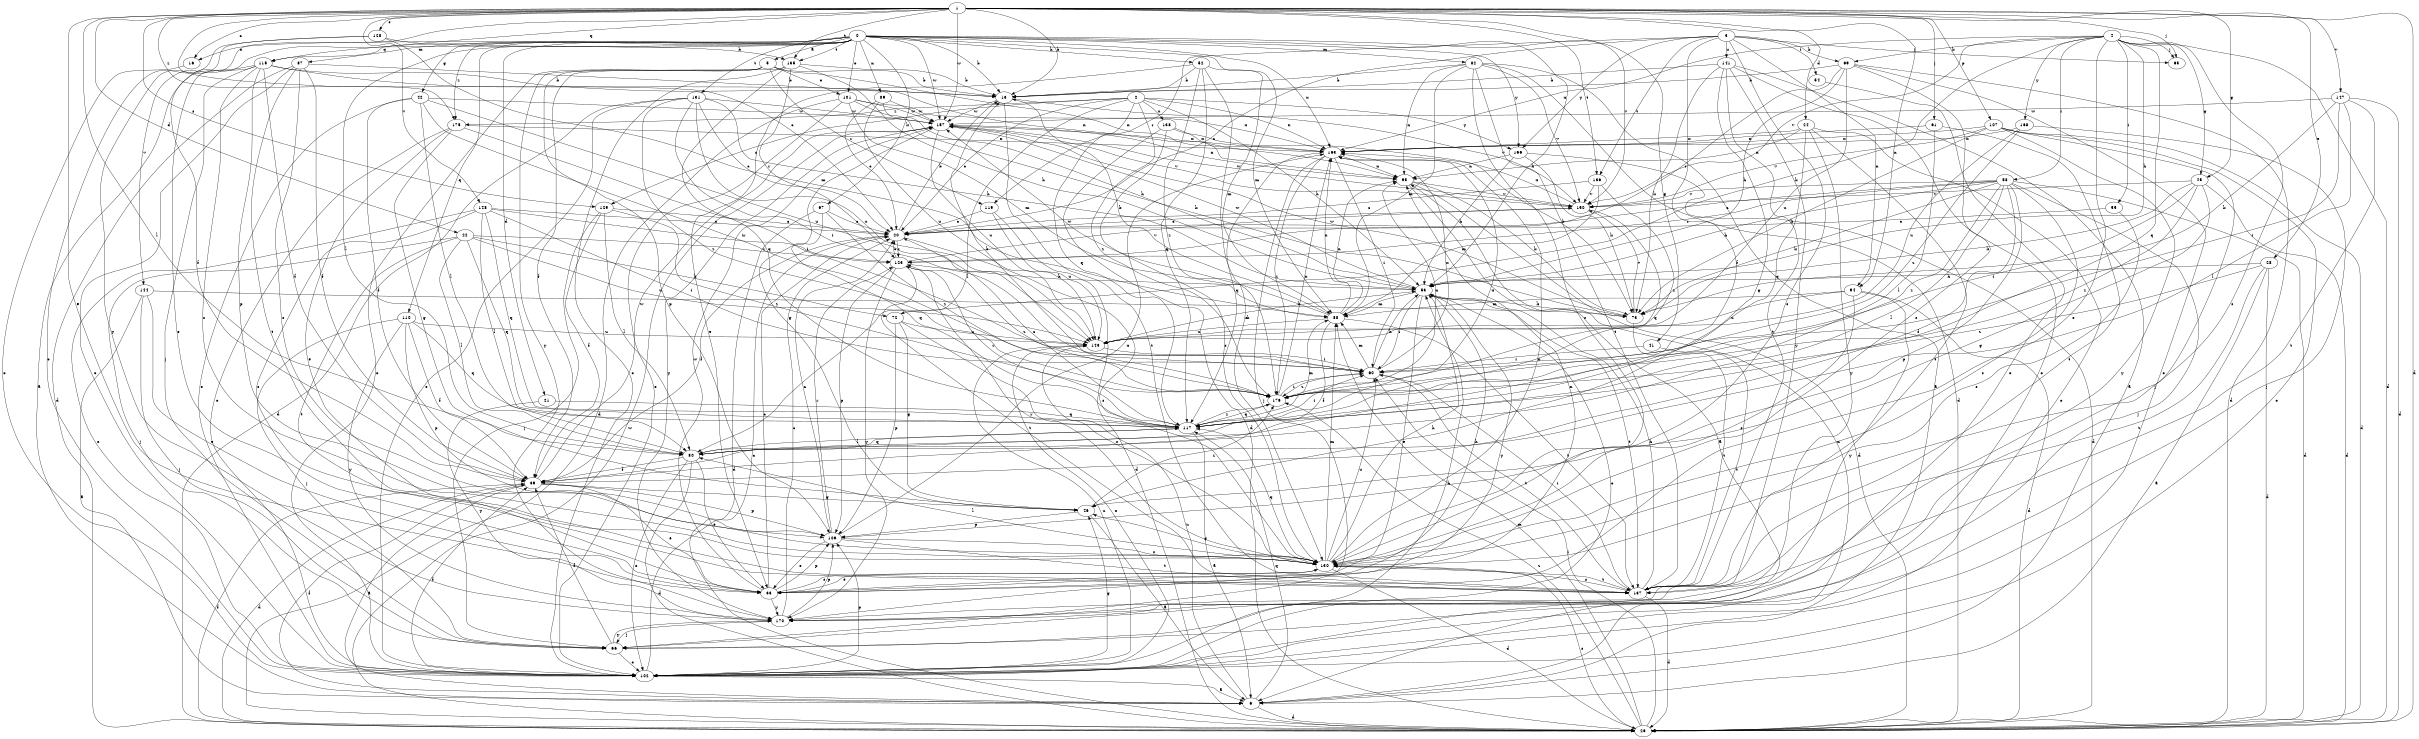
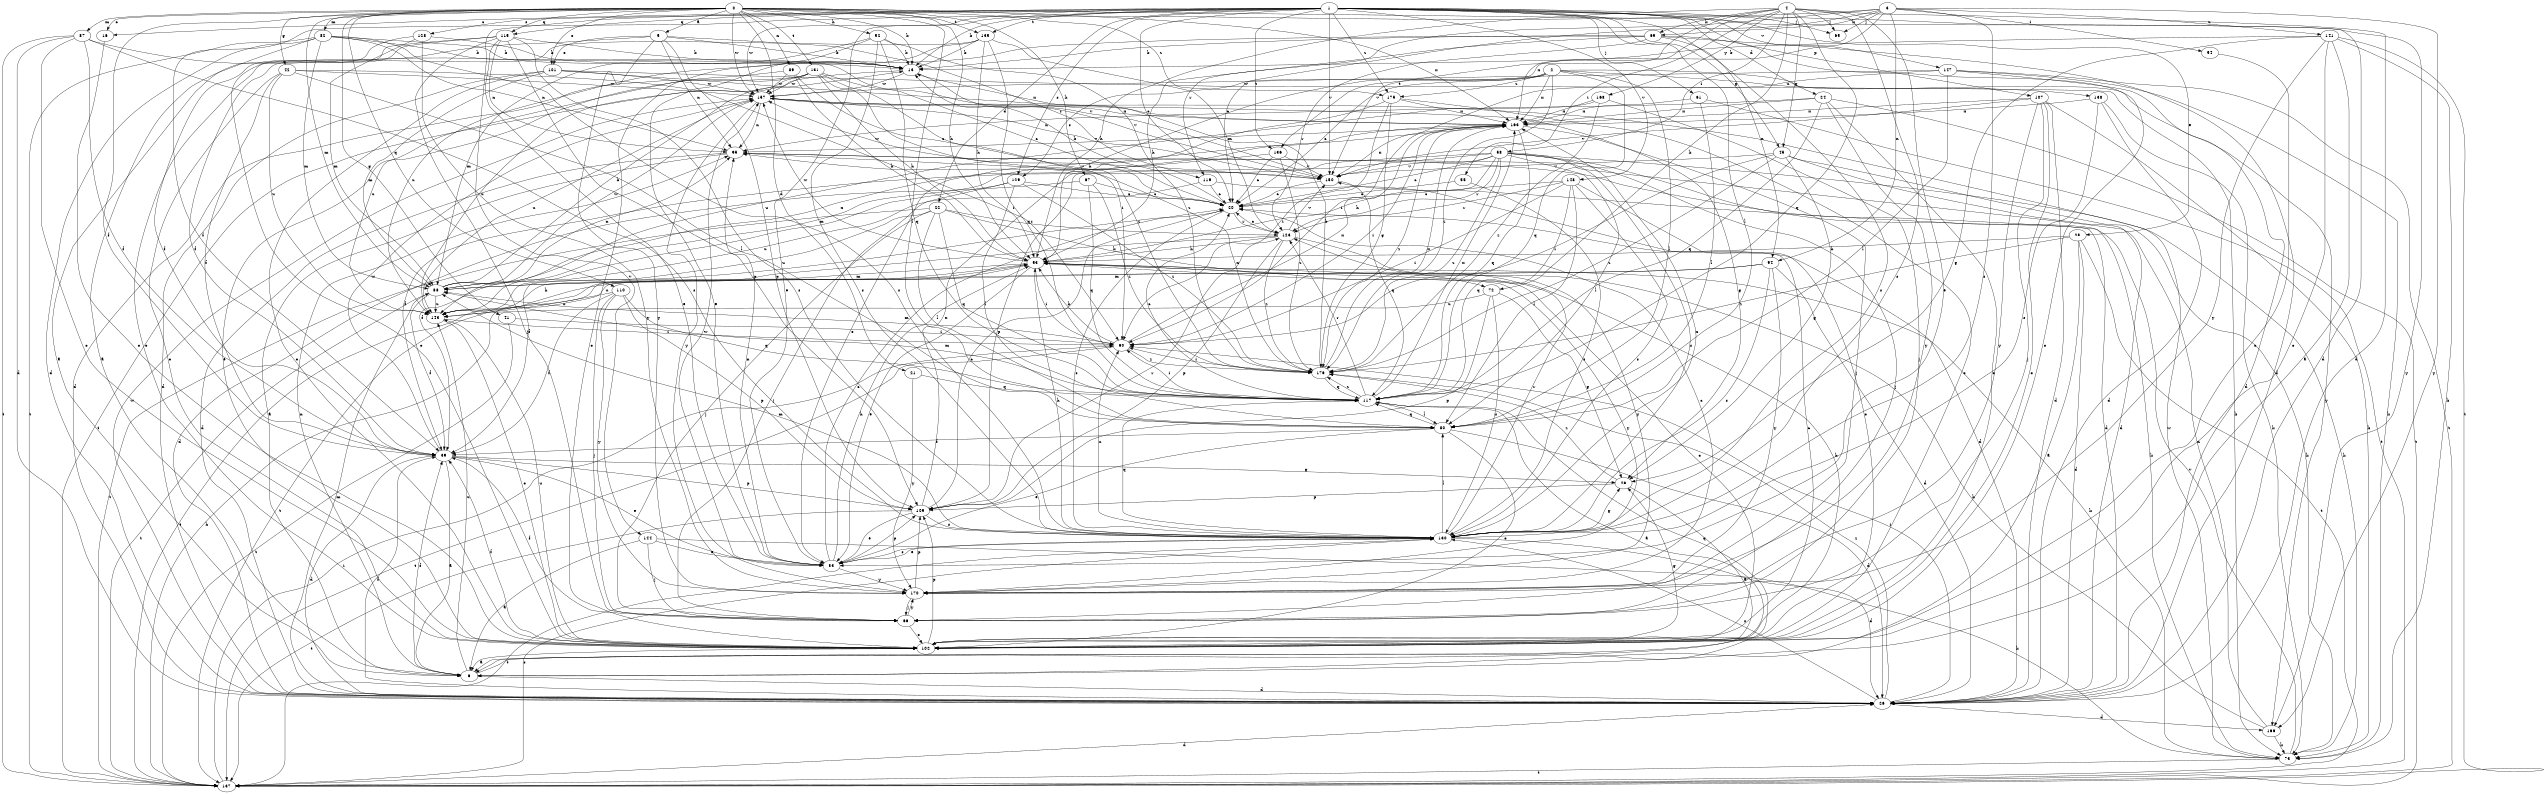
(584, 46) -> (547, 58)
(2089, 393) -> (2075, 717)
(585, 455) -> (1377, 241)
